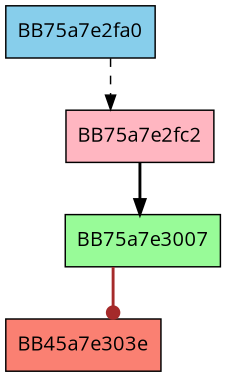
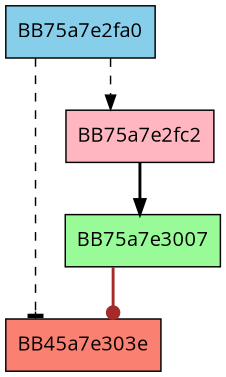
none -> (36, 185)
